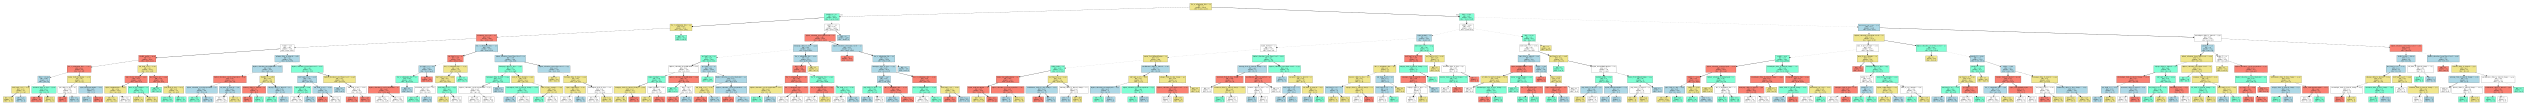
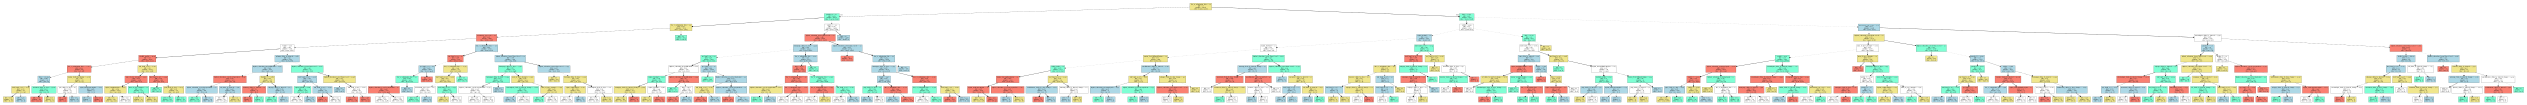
(813, 69) -> (813, 69)
